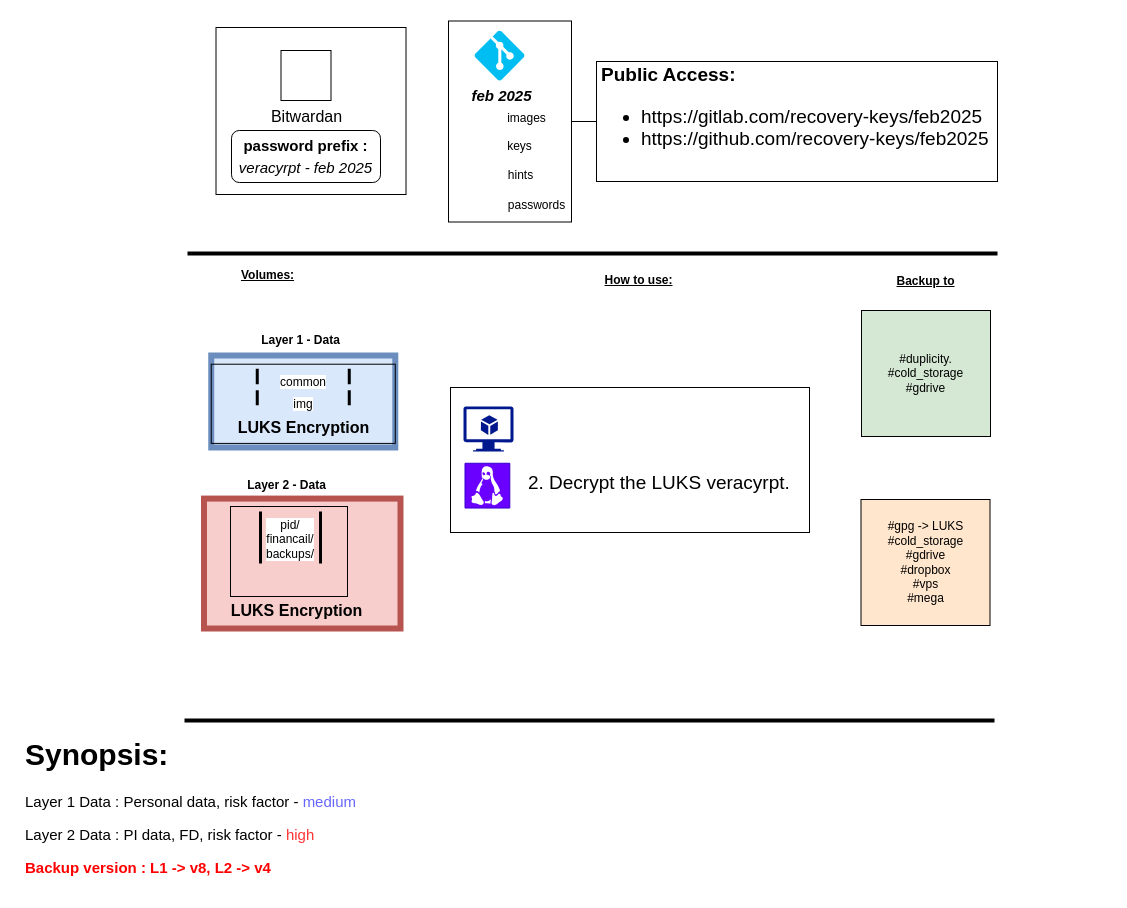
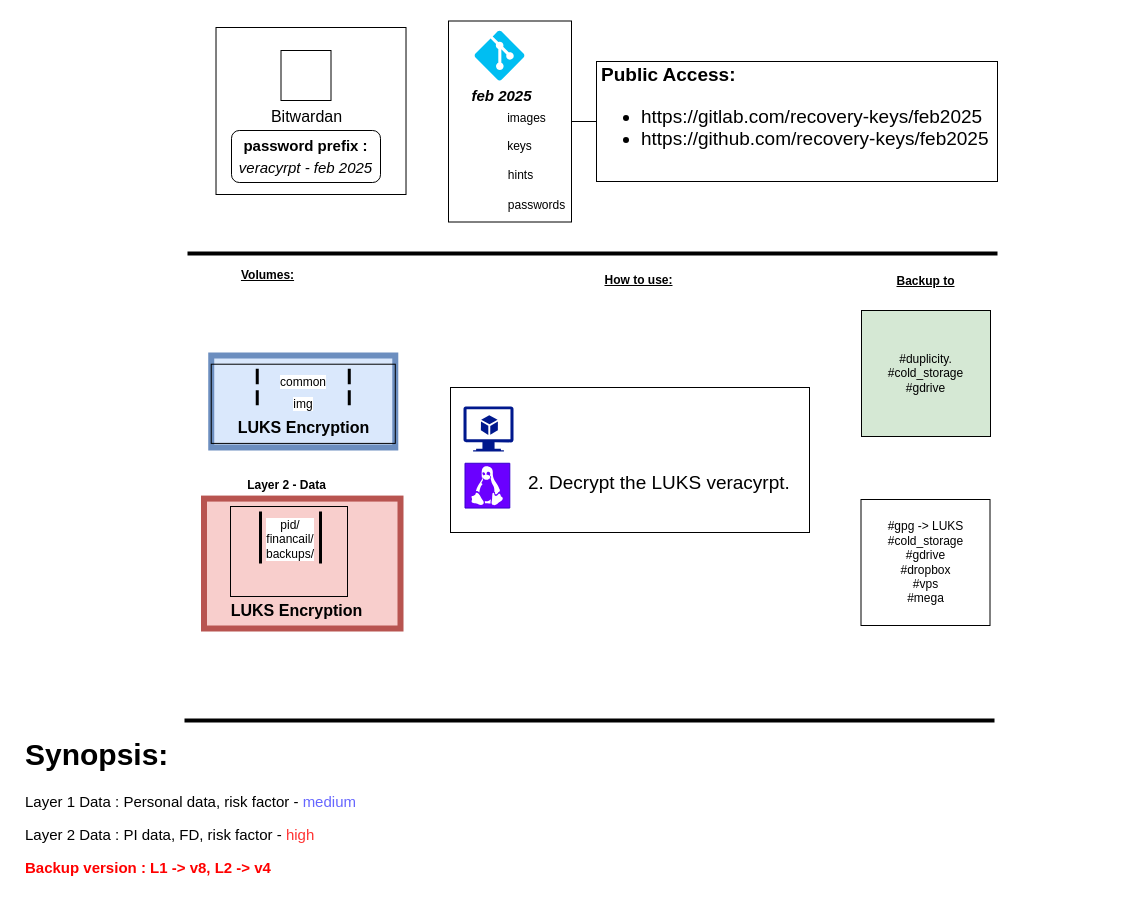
(301, 341) -> none
(926, 563) -> (926, 563)
